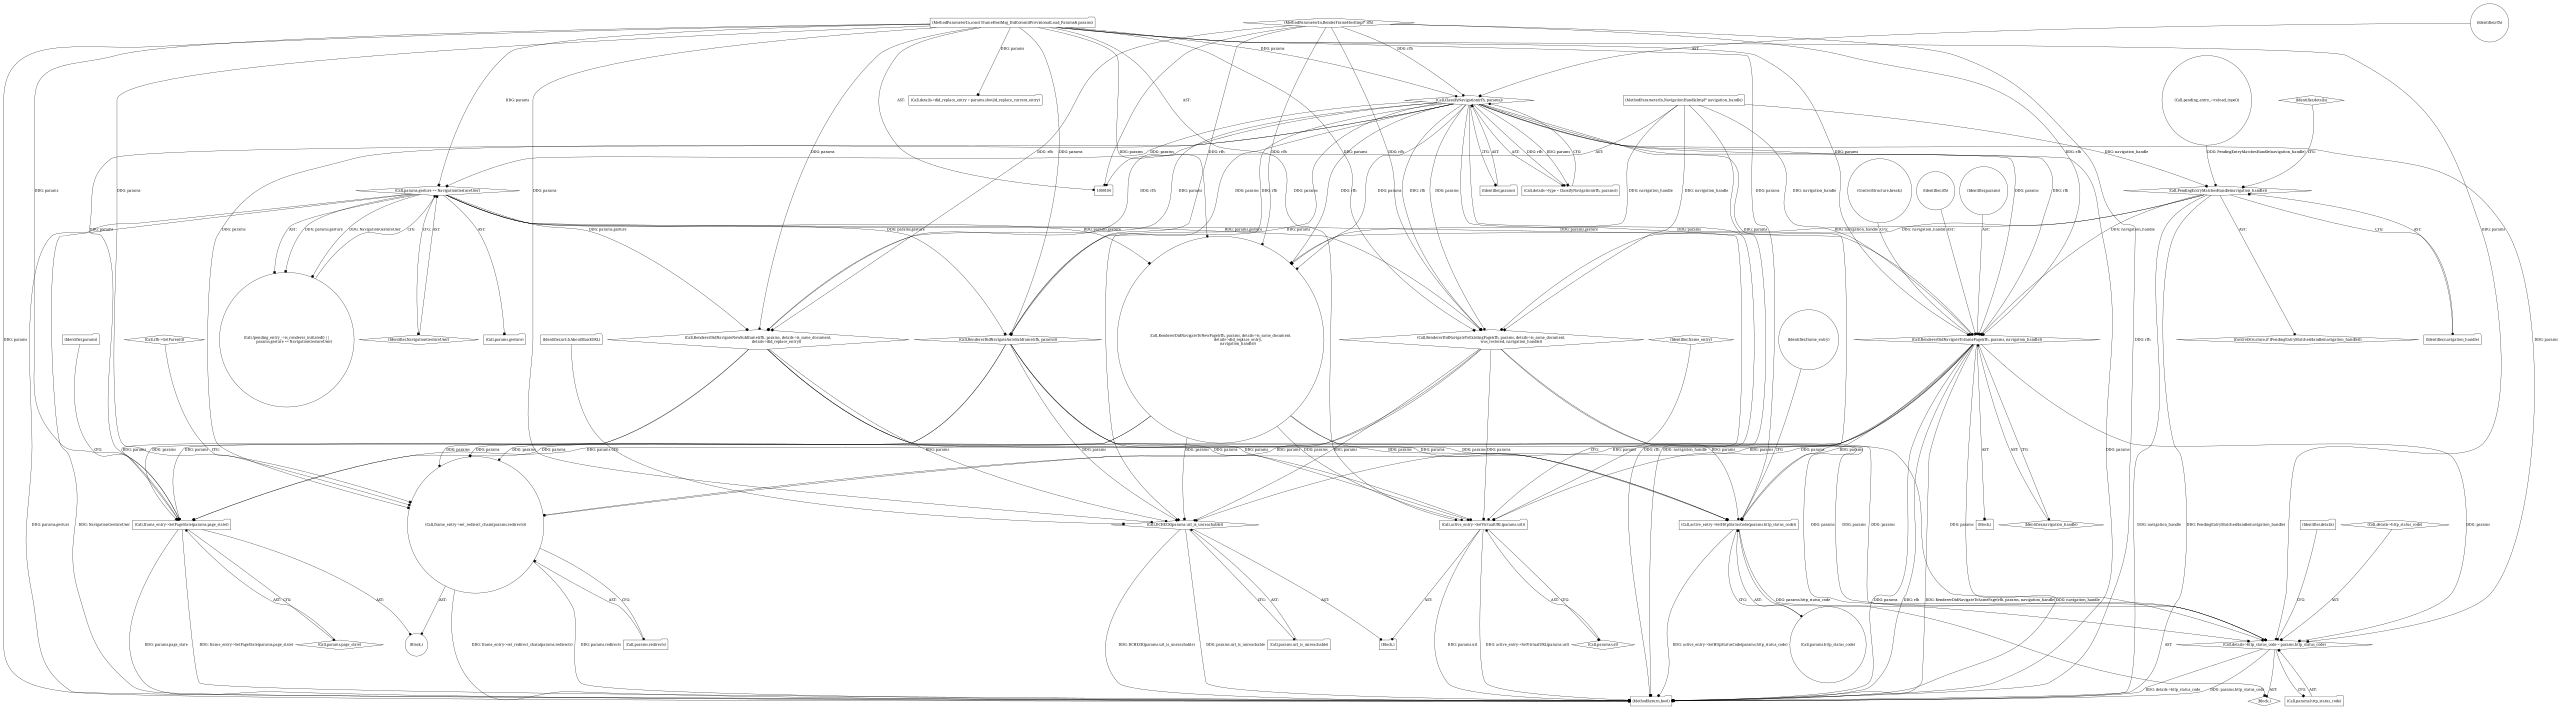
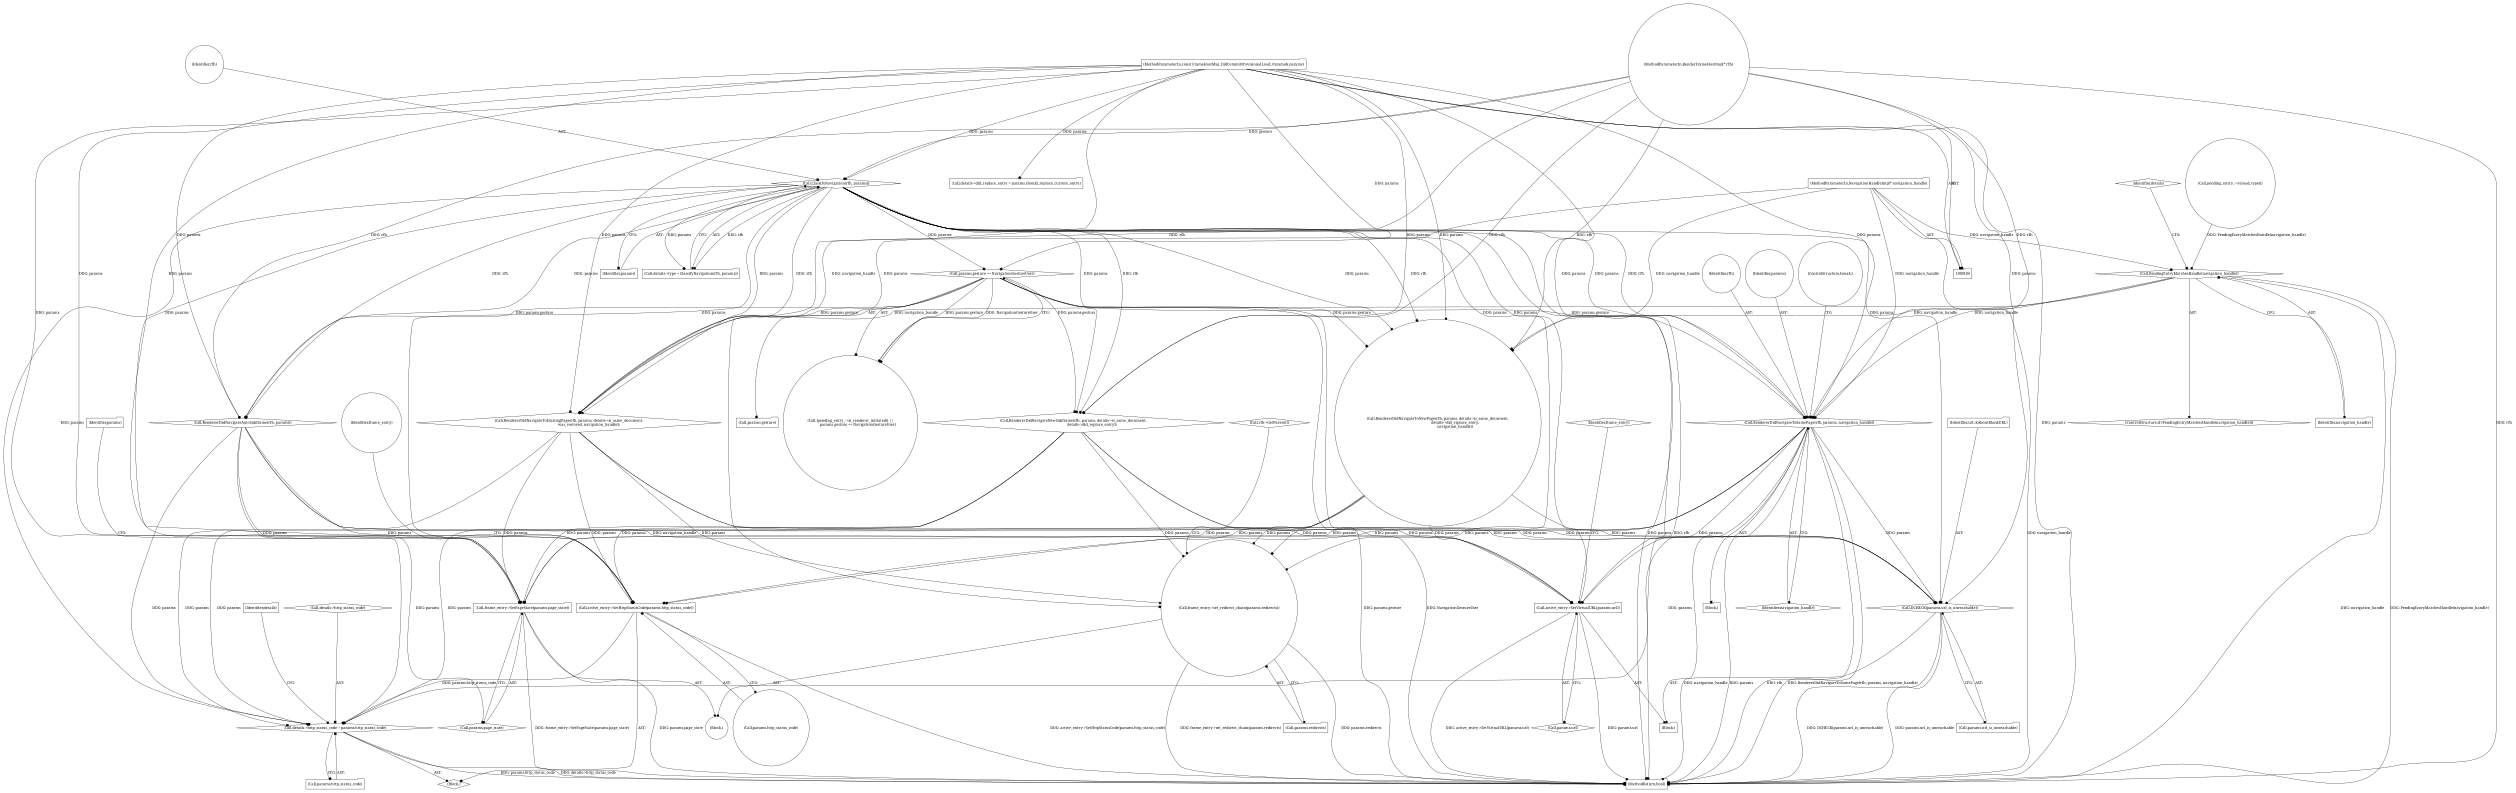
(1329, 23) -> (1689, 64)
(1405, 49) -> (1261, 132)
(1408, 155) -> (1919, 231)
(419, 340) -> none
(759, 444) -> (405, 543)
(616, 450) -> (1960, 533)
(1256, 450) -> (675, 533)
